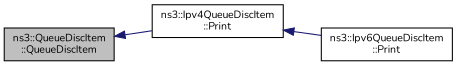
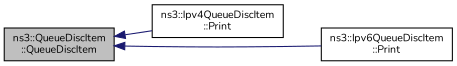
(308, 33) -> (223, 47)
